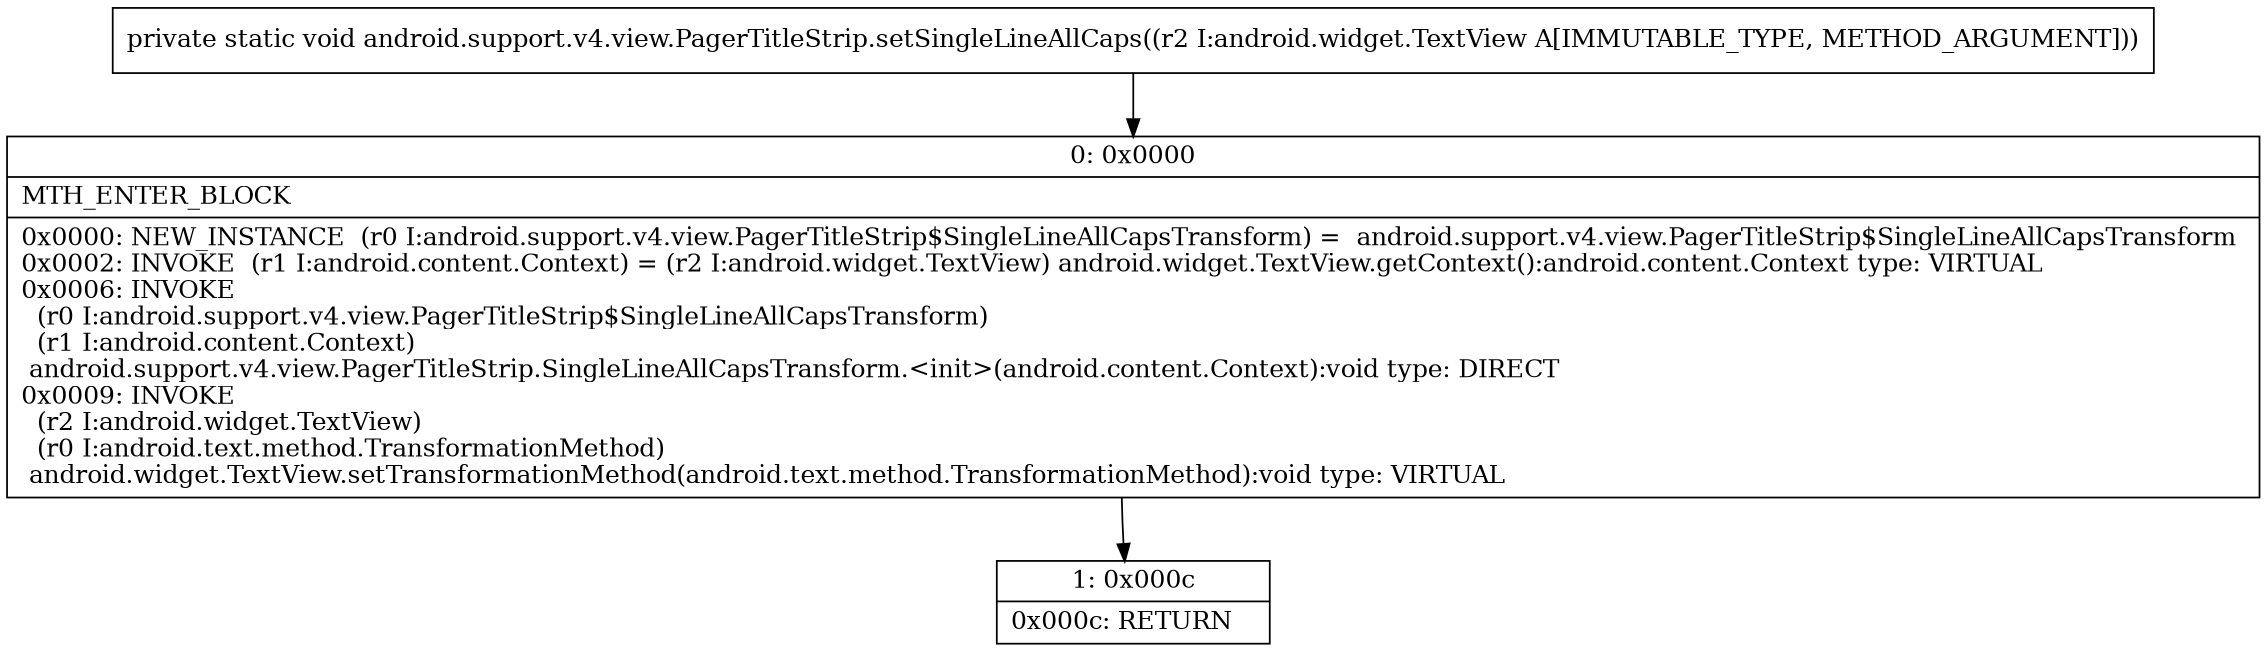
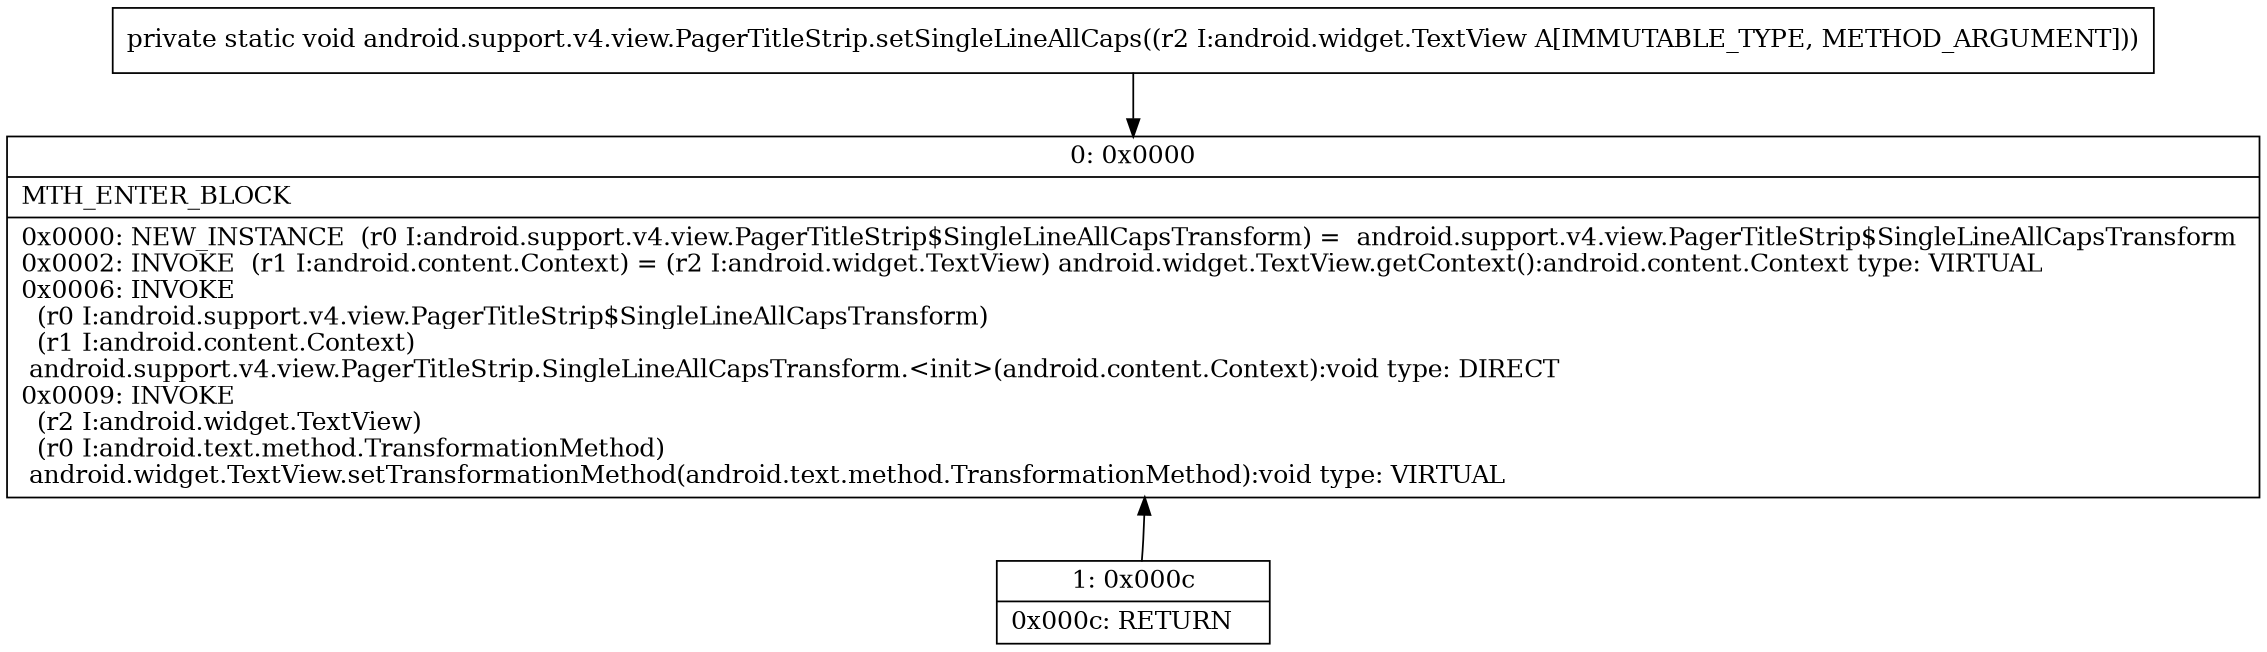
(1122, 520) -> (1143, 538)
